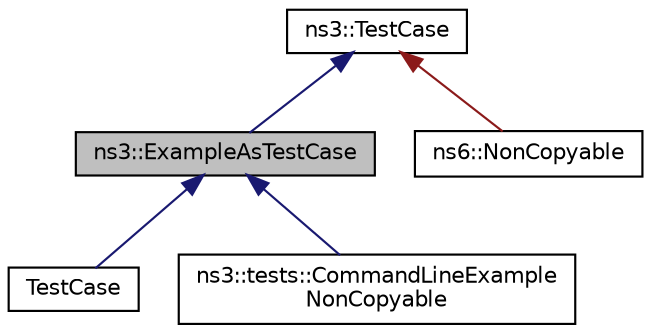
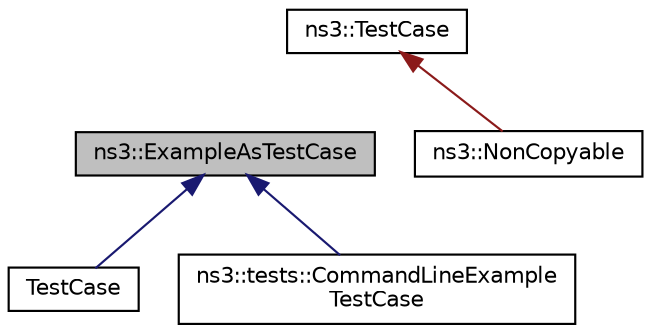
(292, 99) -> none
(529, 154) -> (529, 154)
(377, 289) -> (377, 289)
